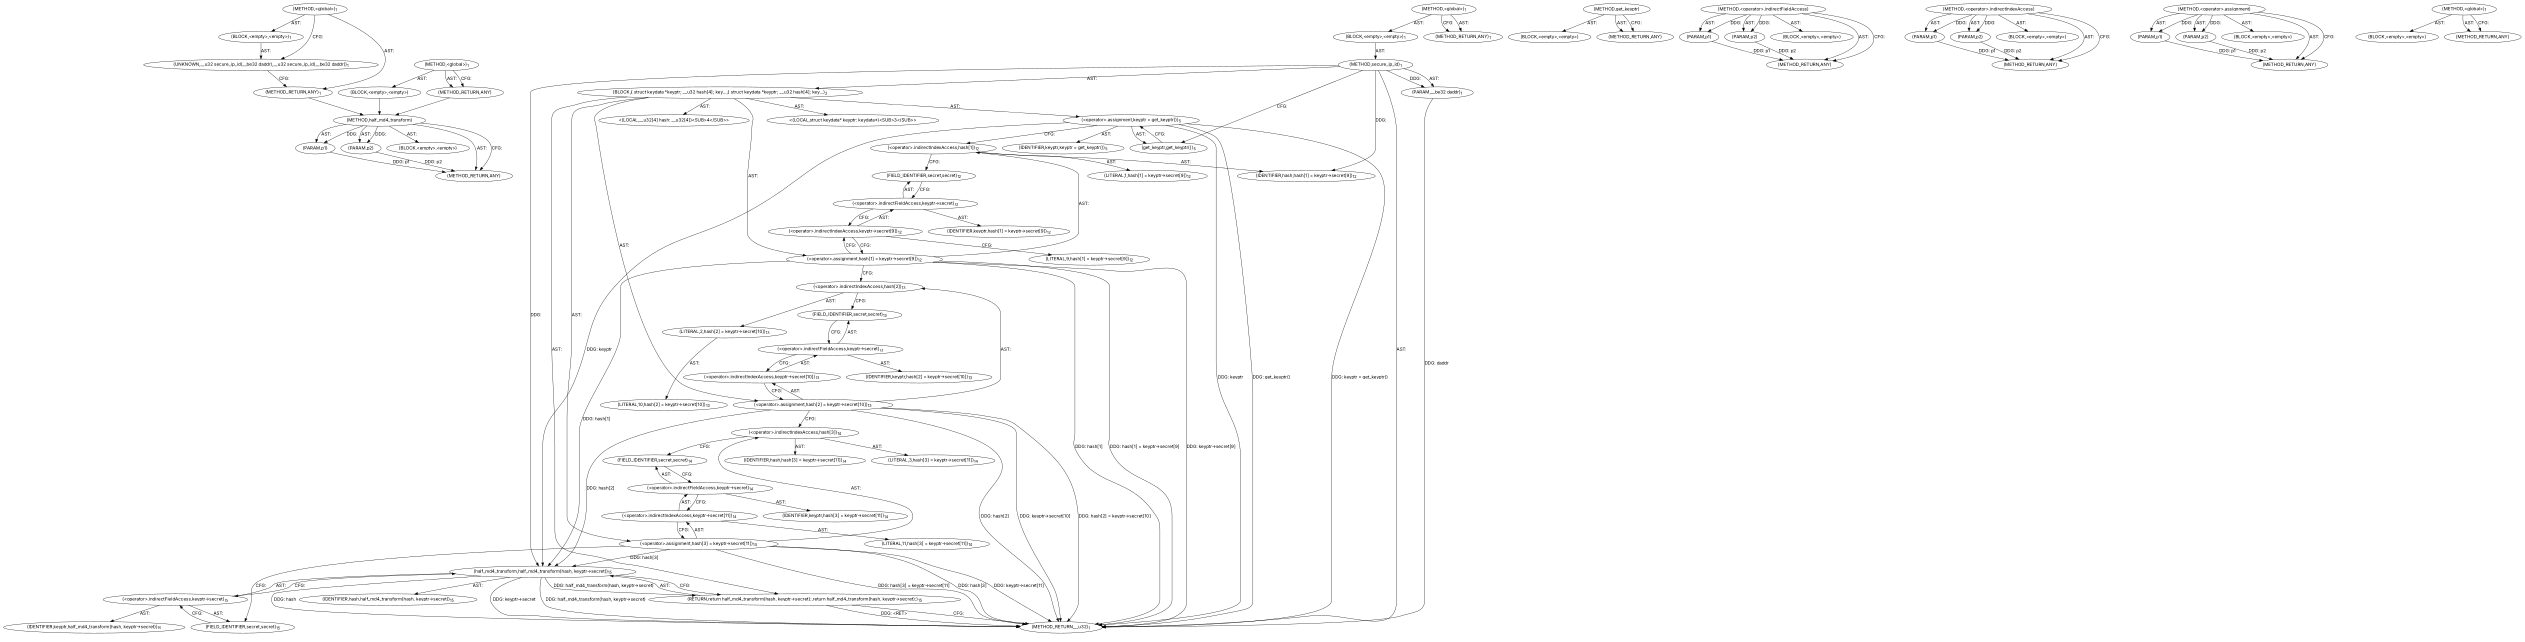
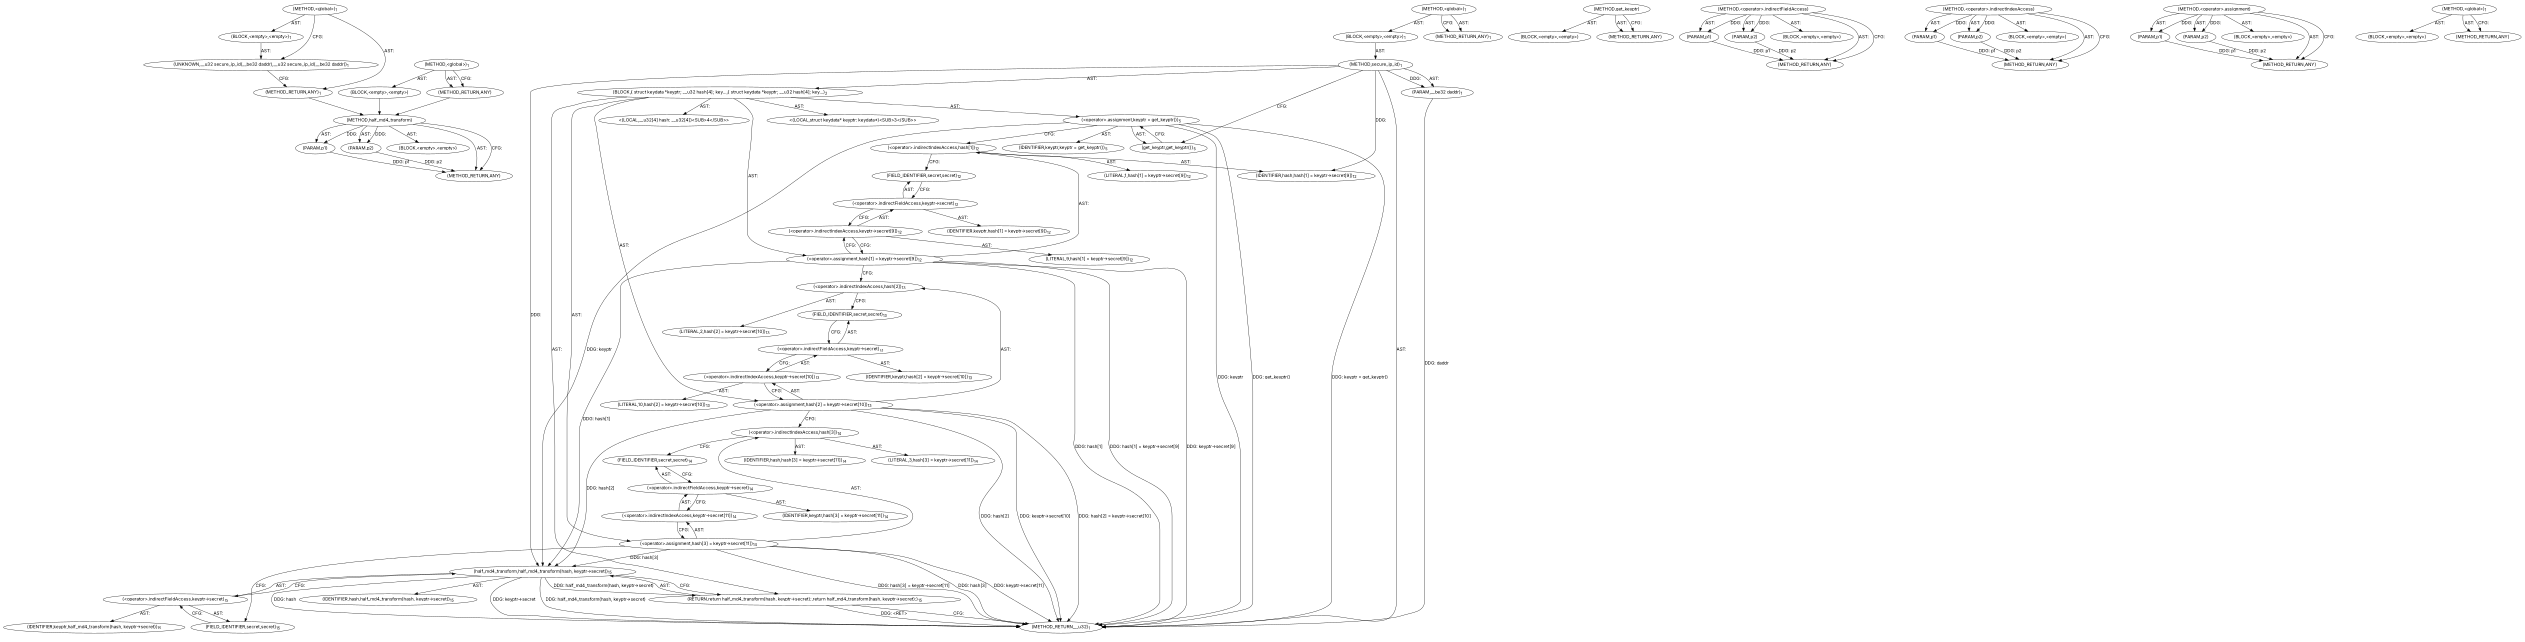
(988, 245) -> (988, 245)
(687, 363) -> (714, 391)
(927, 544) -> none
